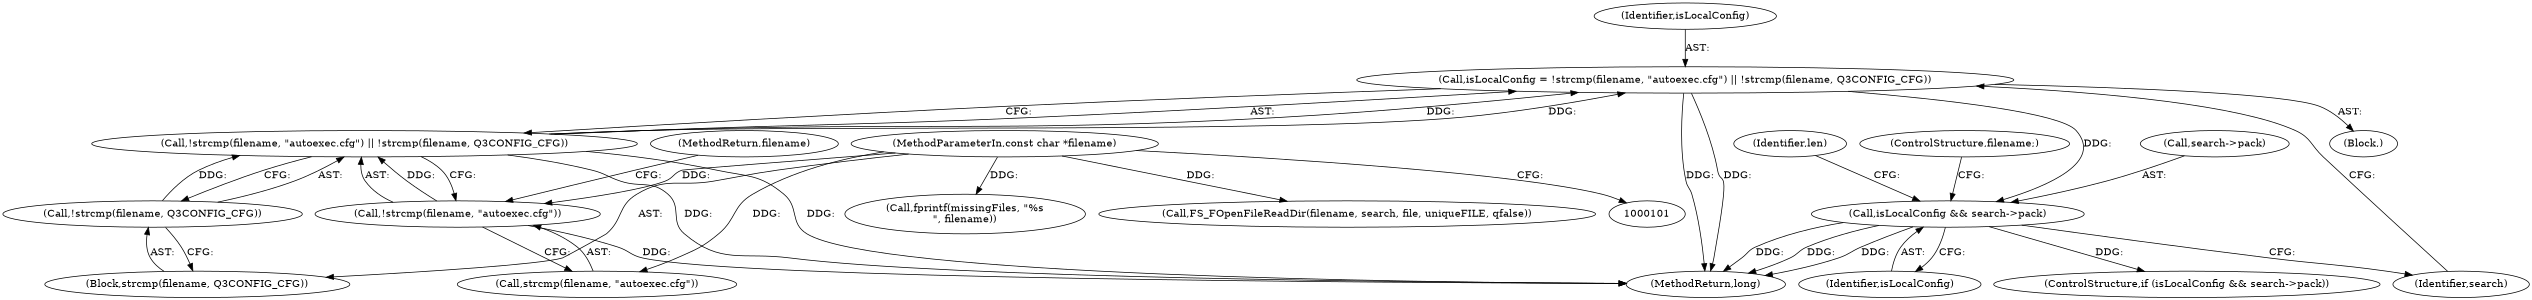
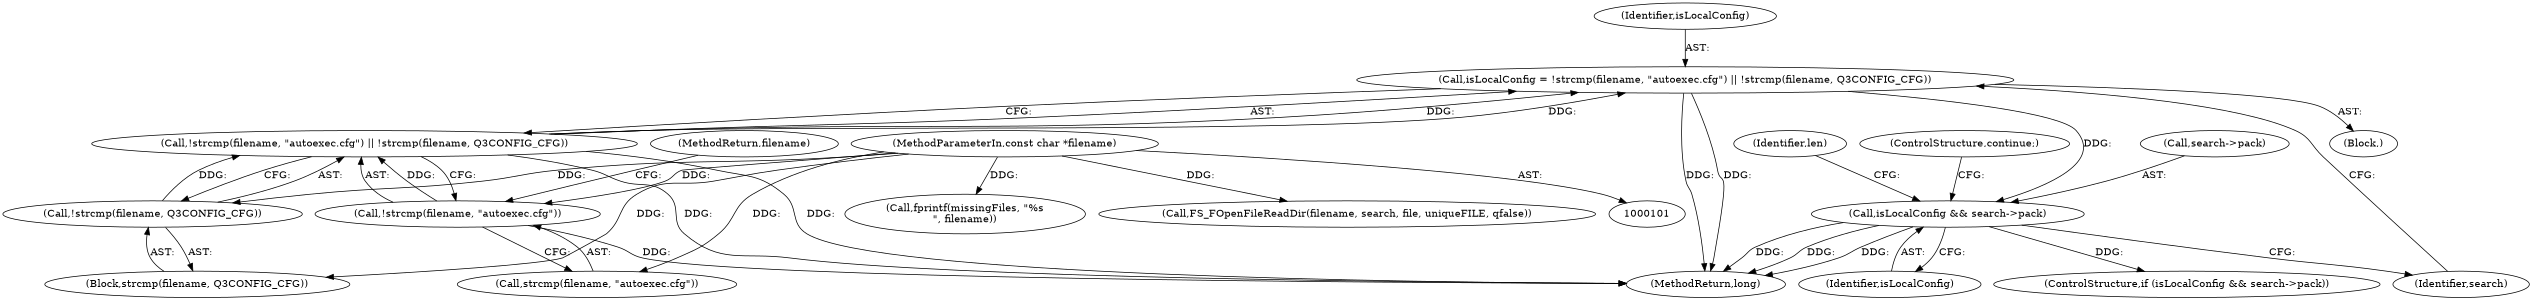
(1965, 144) -> (1965, 144)
none -> (552, 171)
(1532, 176) -> (1532, 176)
(652, 214) -> (652, 214)
(202, 252) -> (202, 252)
